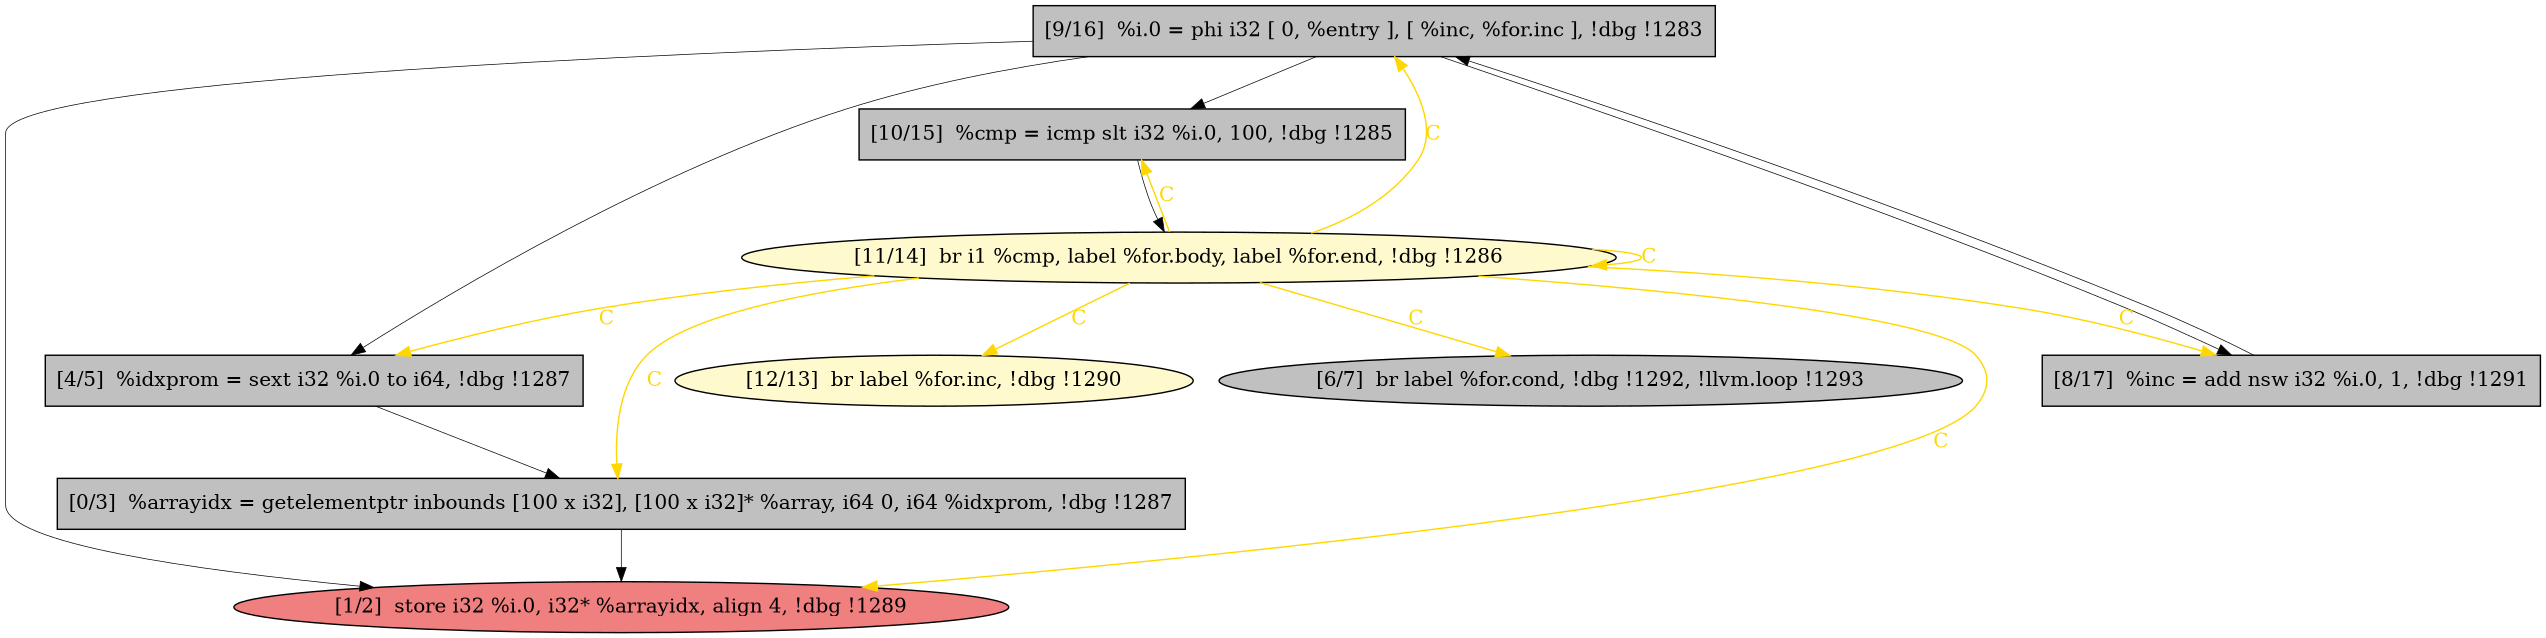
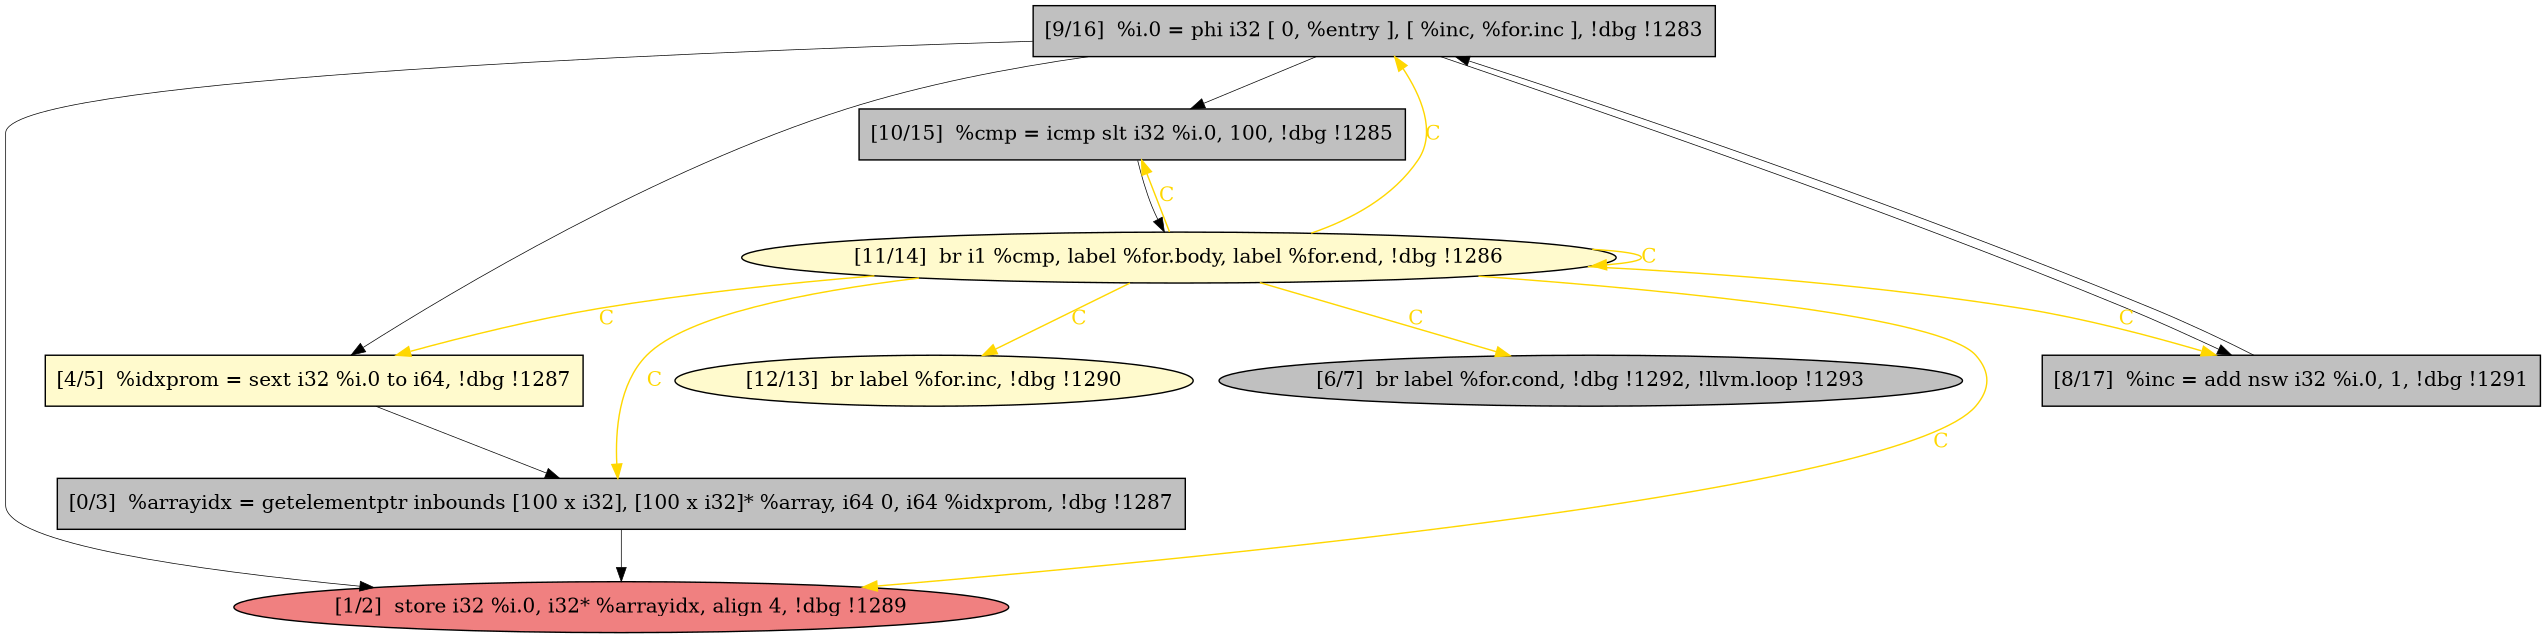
(314, 381) -> (314, 381)
